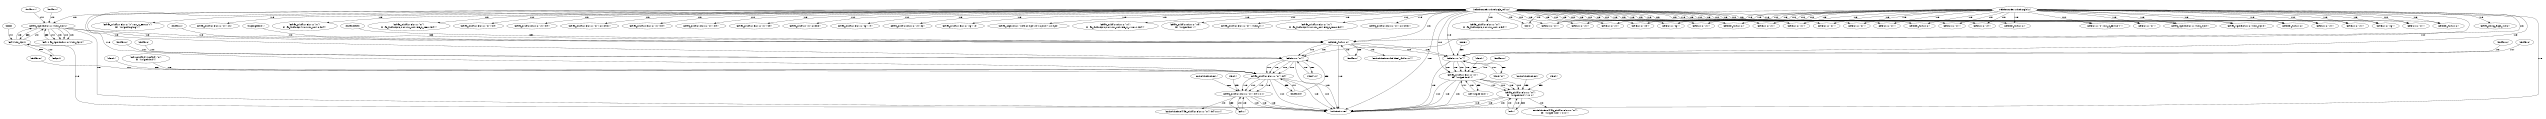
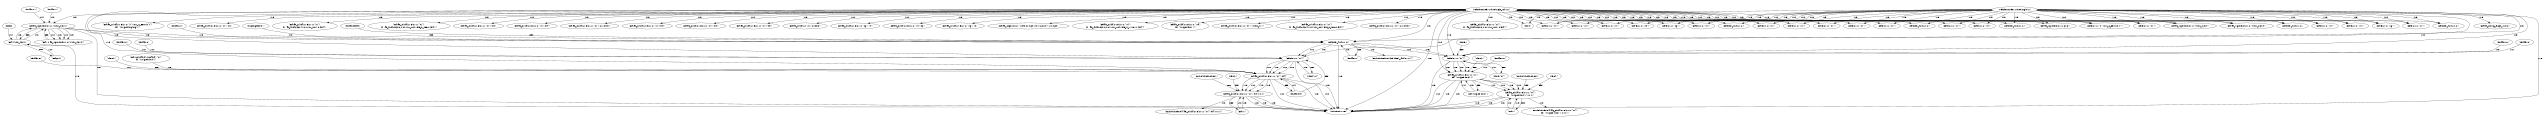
none -> (2055, 26)
